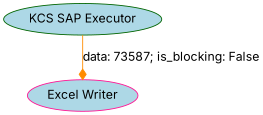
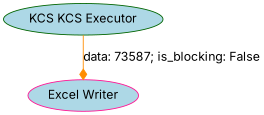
(83, 19) -> (83, 19)
